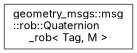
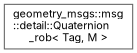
(69, 27) -> (69, 27)
